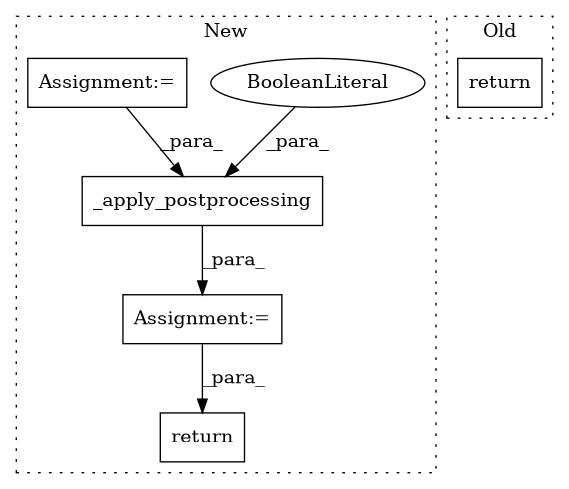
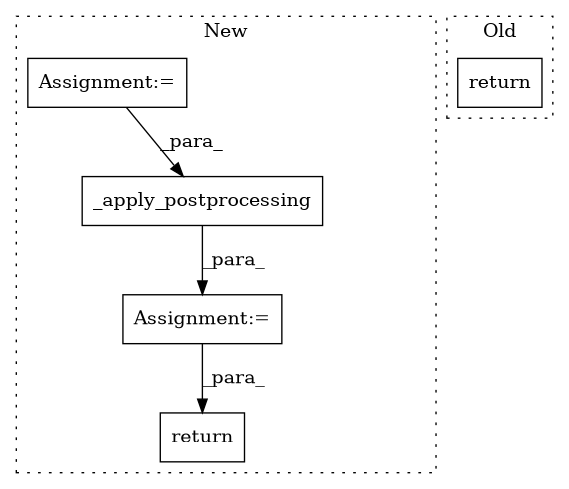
(318, 83) -> none
